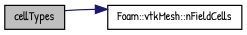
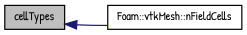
(80, 10) -> (92, 25)
